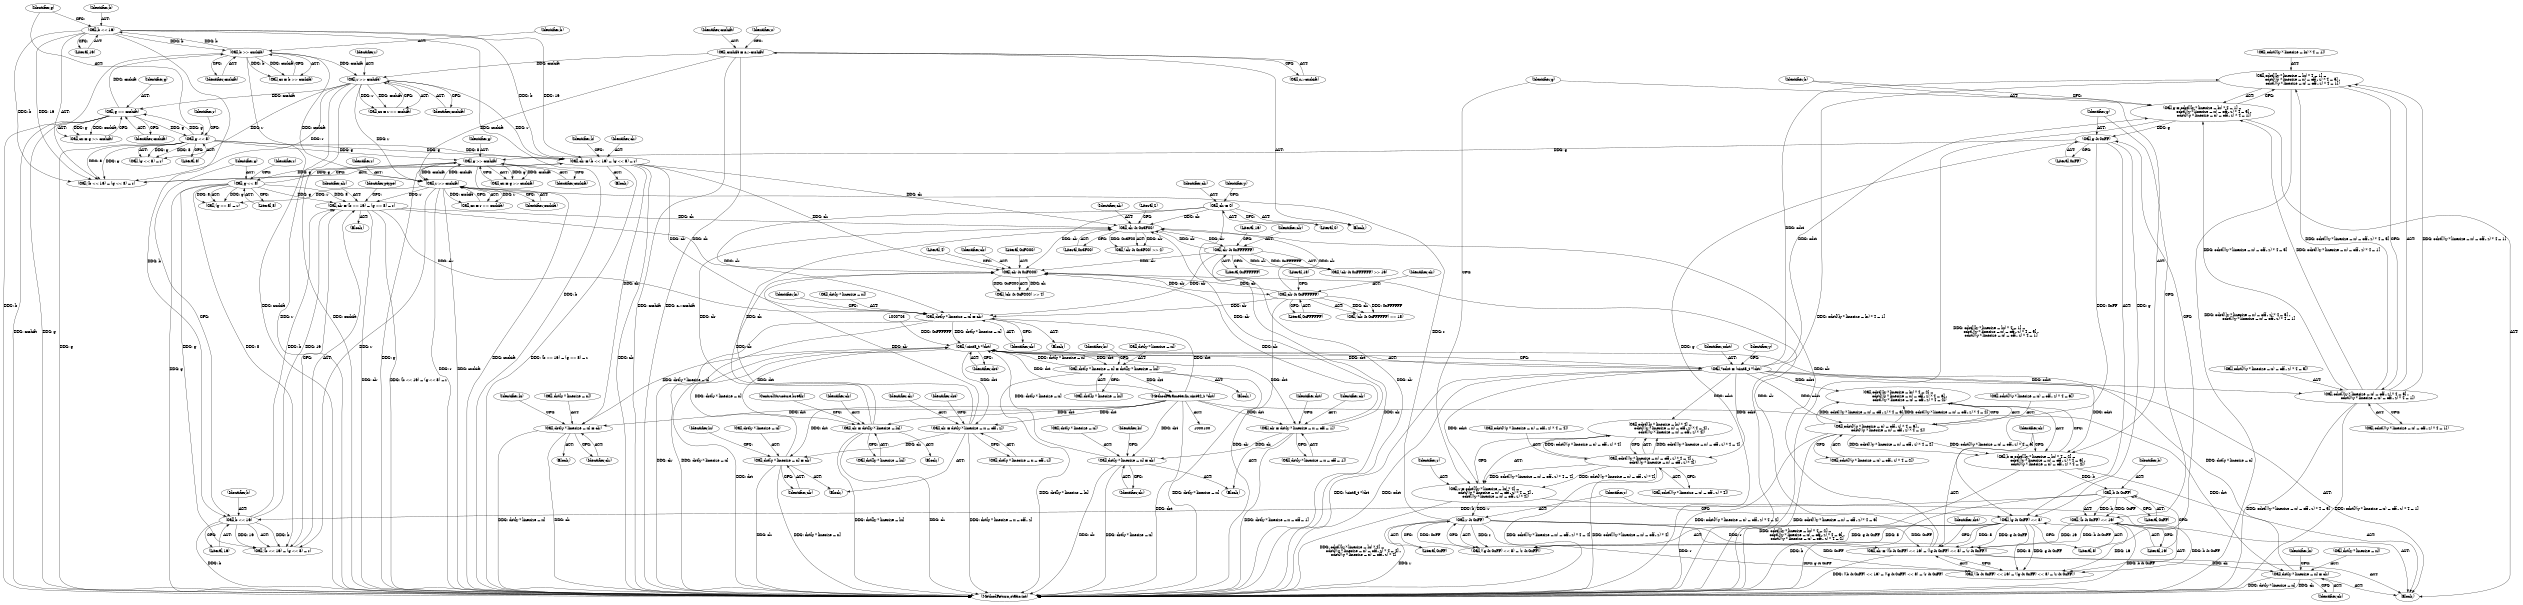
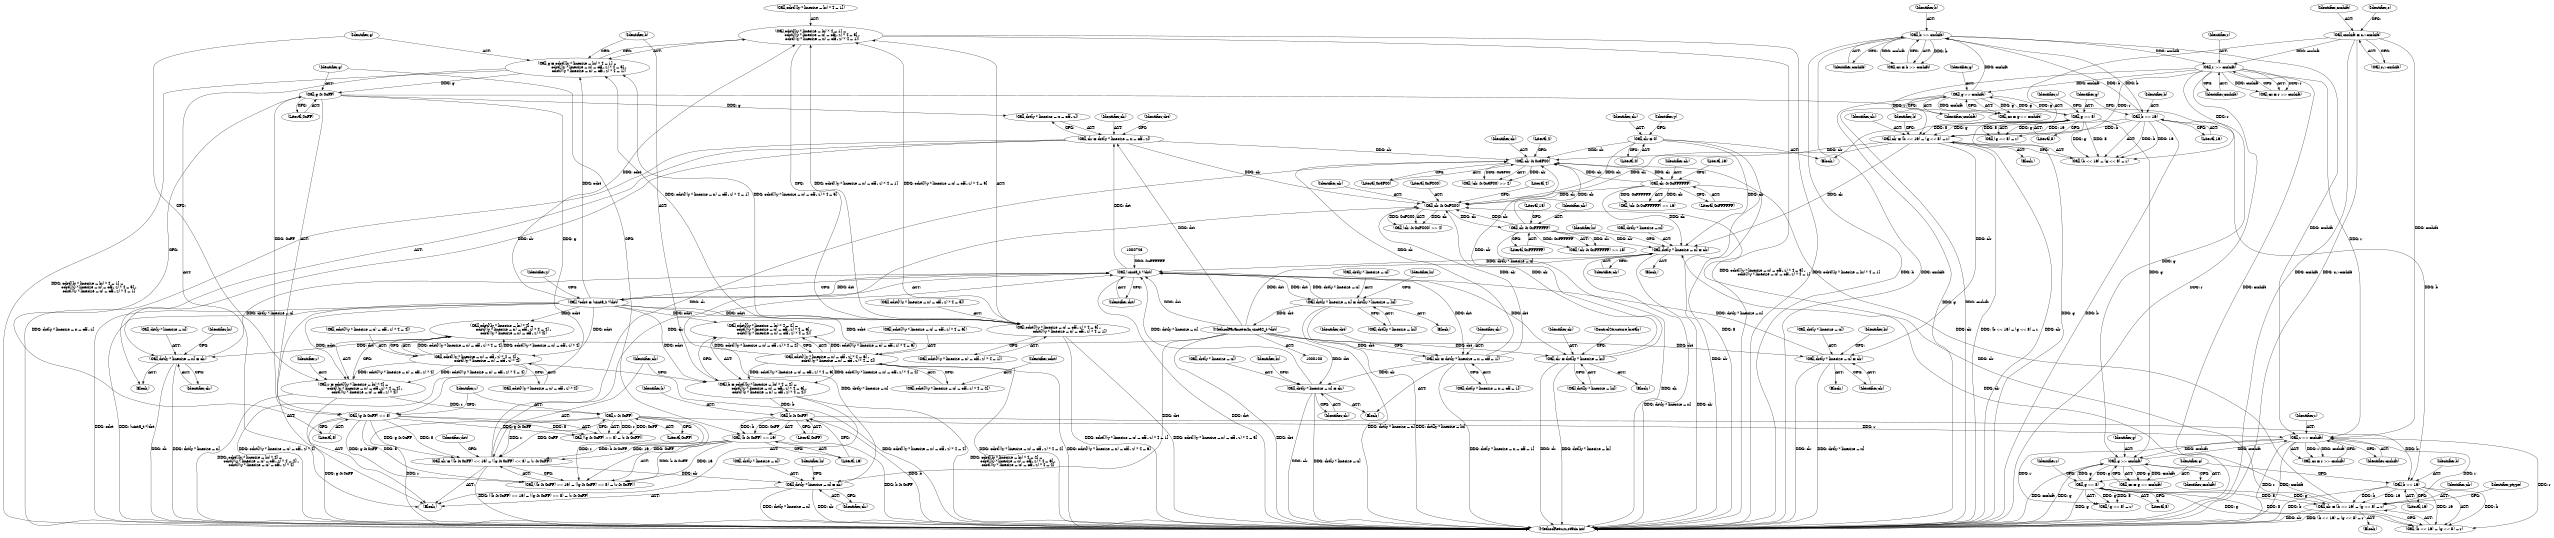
(1726, 357) -> (998, 373)
(1405, 380) -> (1729, 330)
(1746, 500) -> (672, 106)
